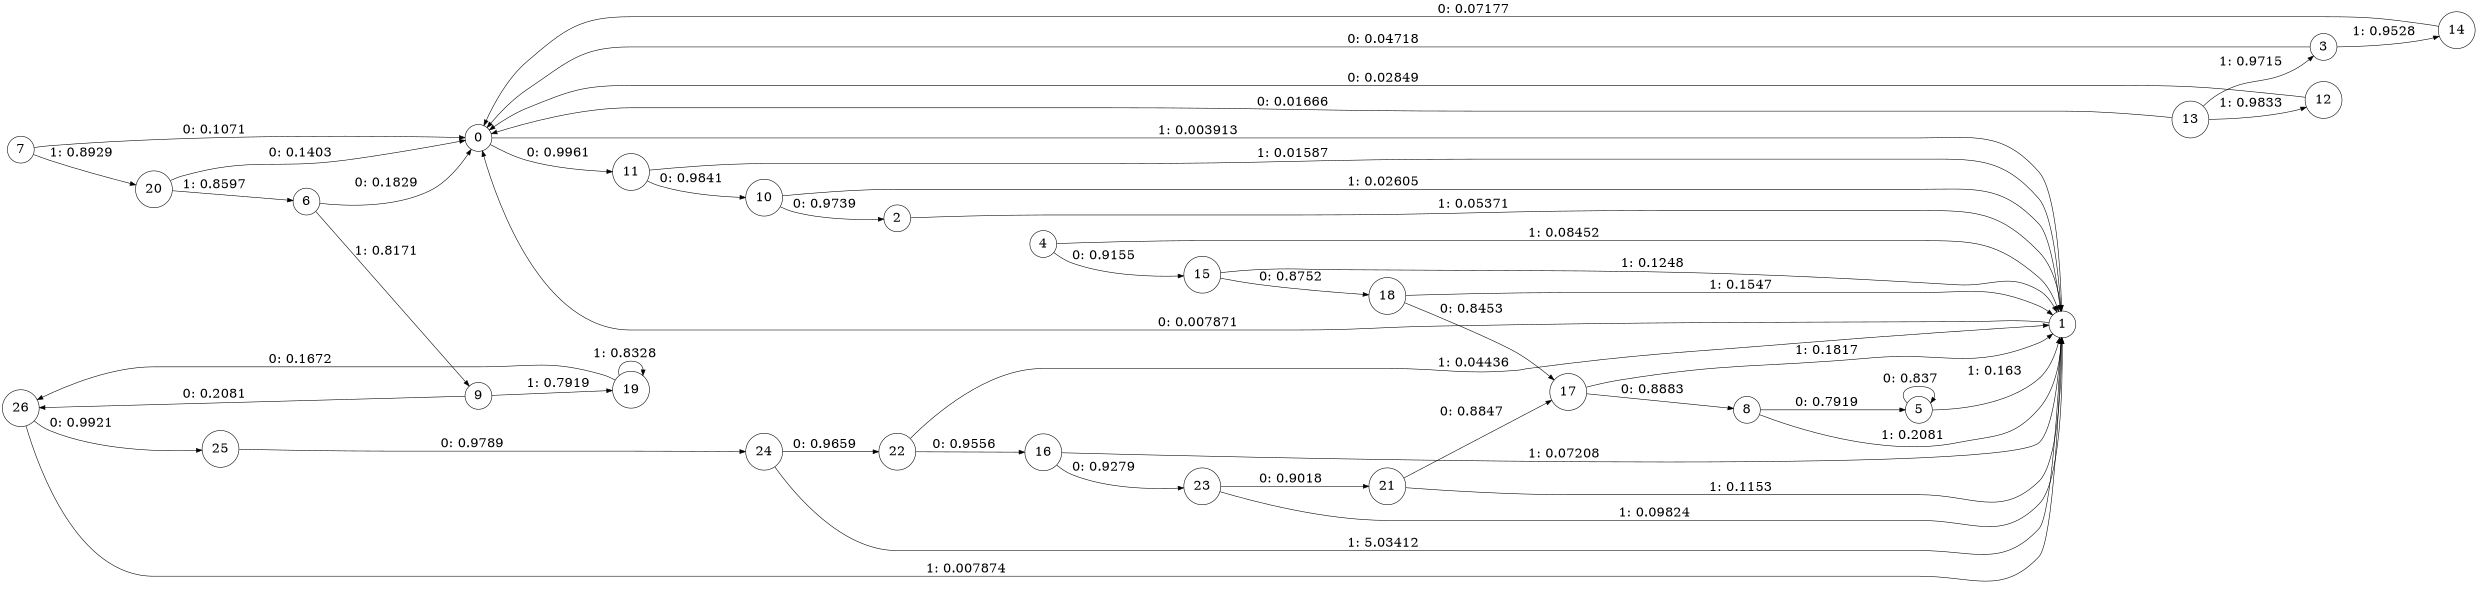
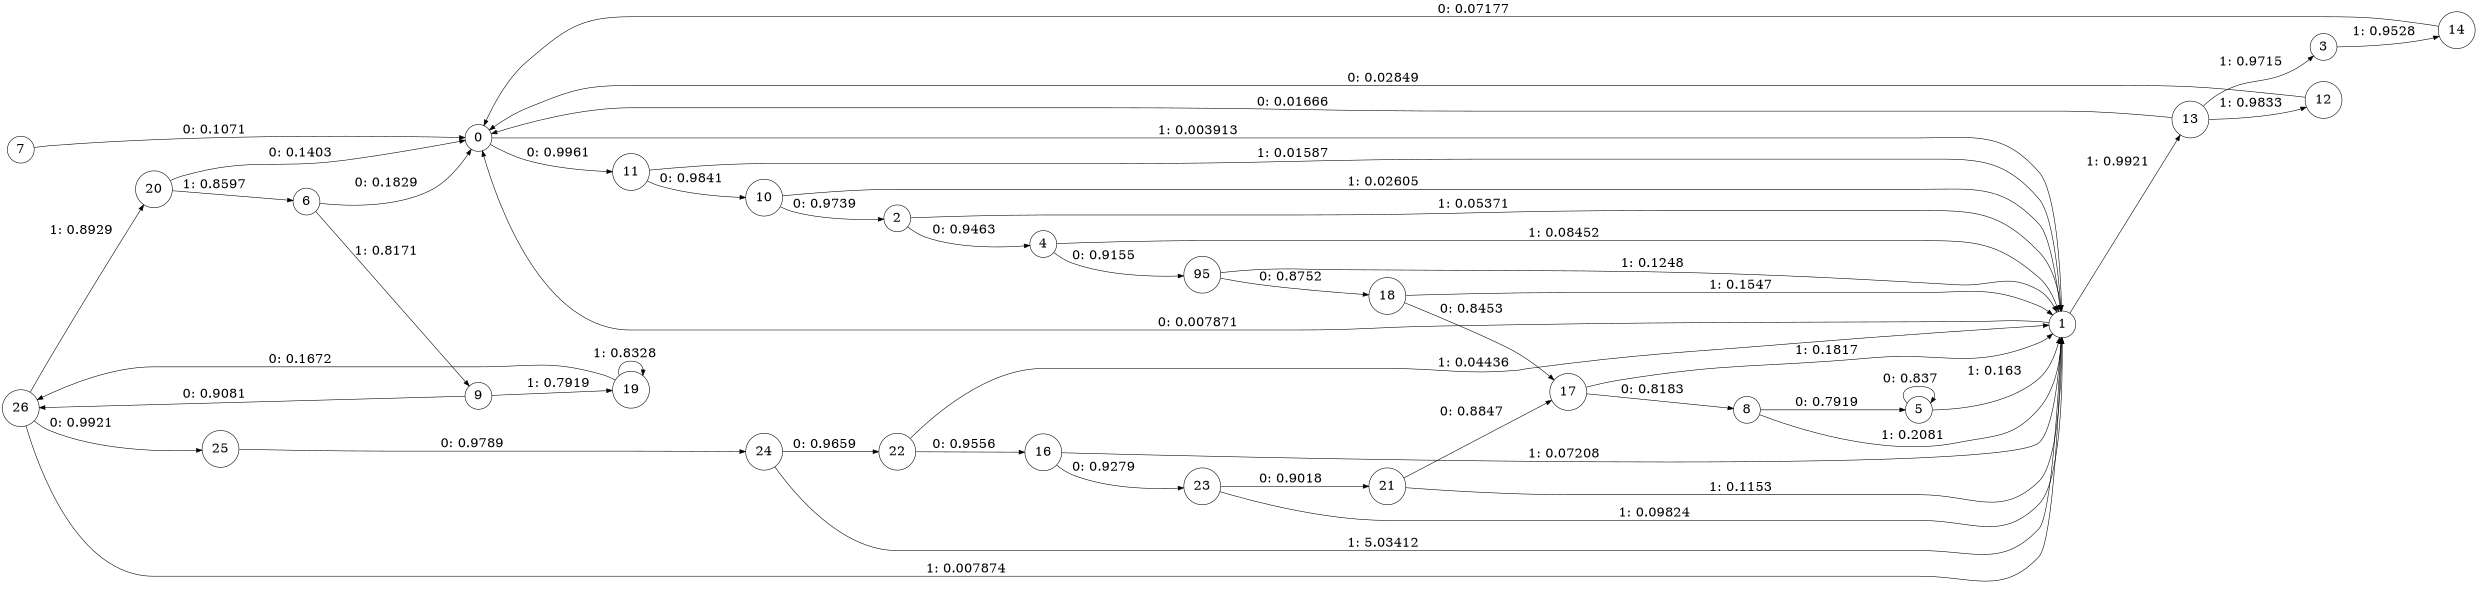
(1388, 47) -> none
(81, 170) -> (85, 300)
none -> (2123, 227)
none -> (964, 245)
(1202, 275) -> (1202, 275)
(1659, 390) -> (1659, 390)
(221, 394) -> (221, 394)
